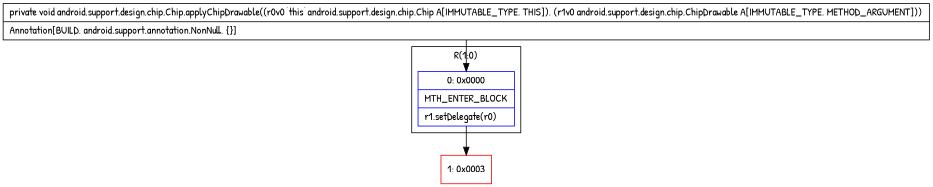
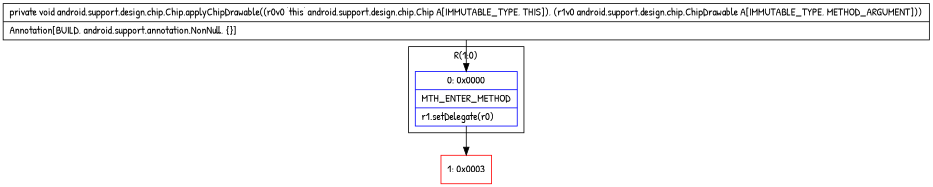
(466, 98) -> (466, 98)
